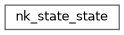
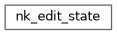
(62, 17) -> (58, 17)
